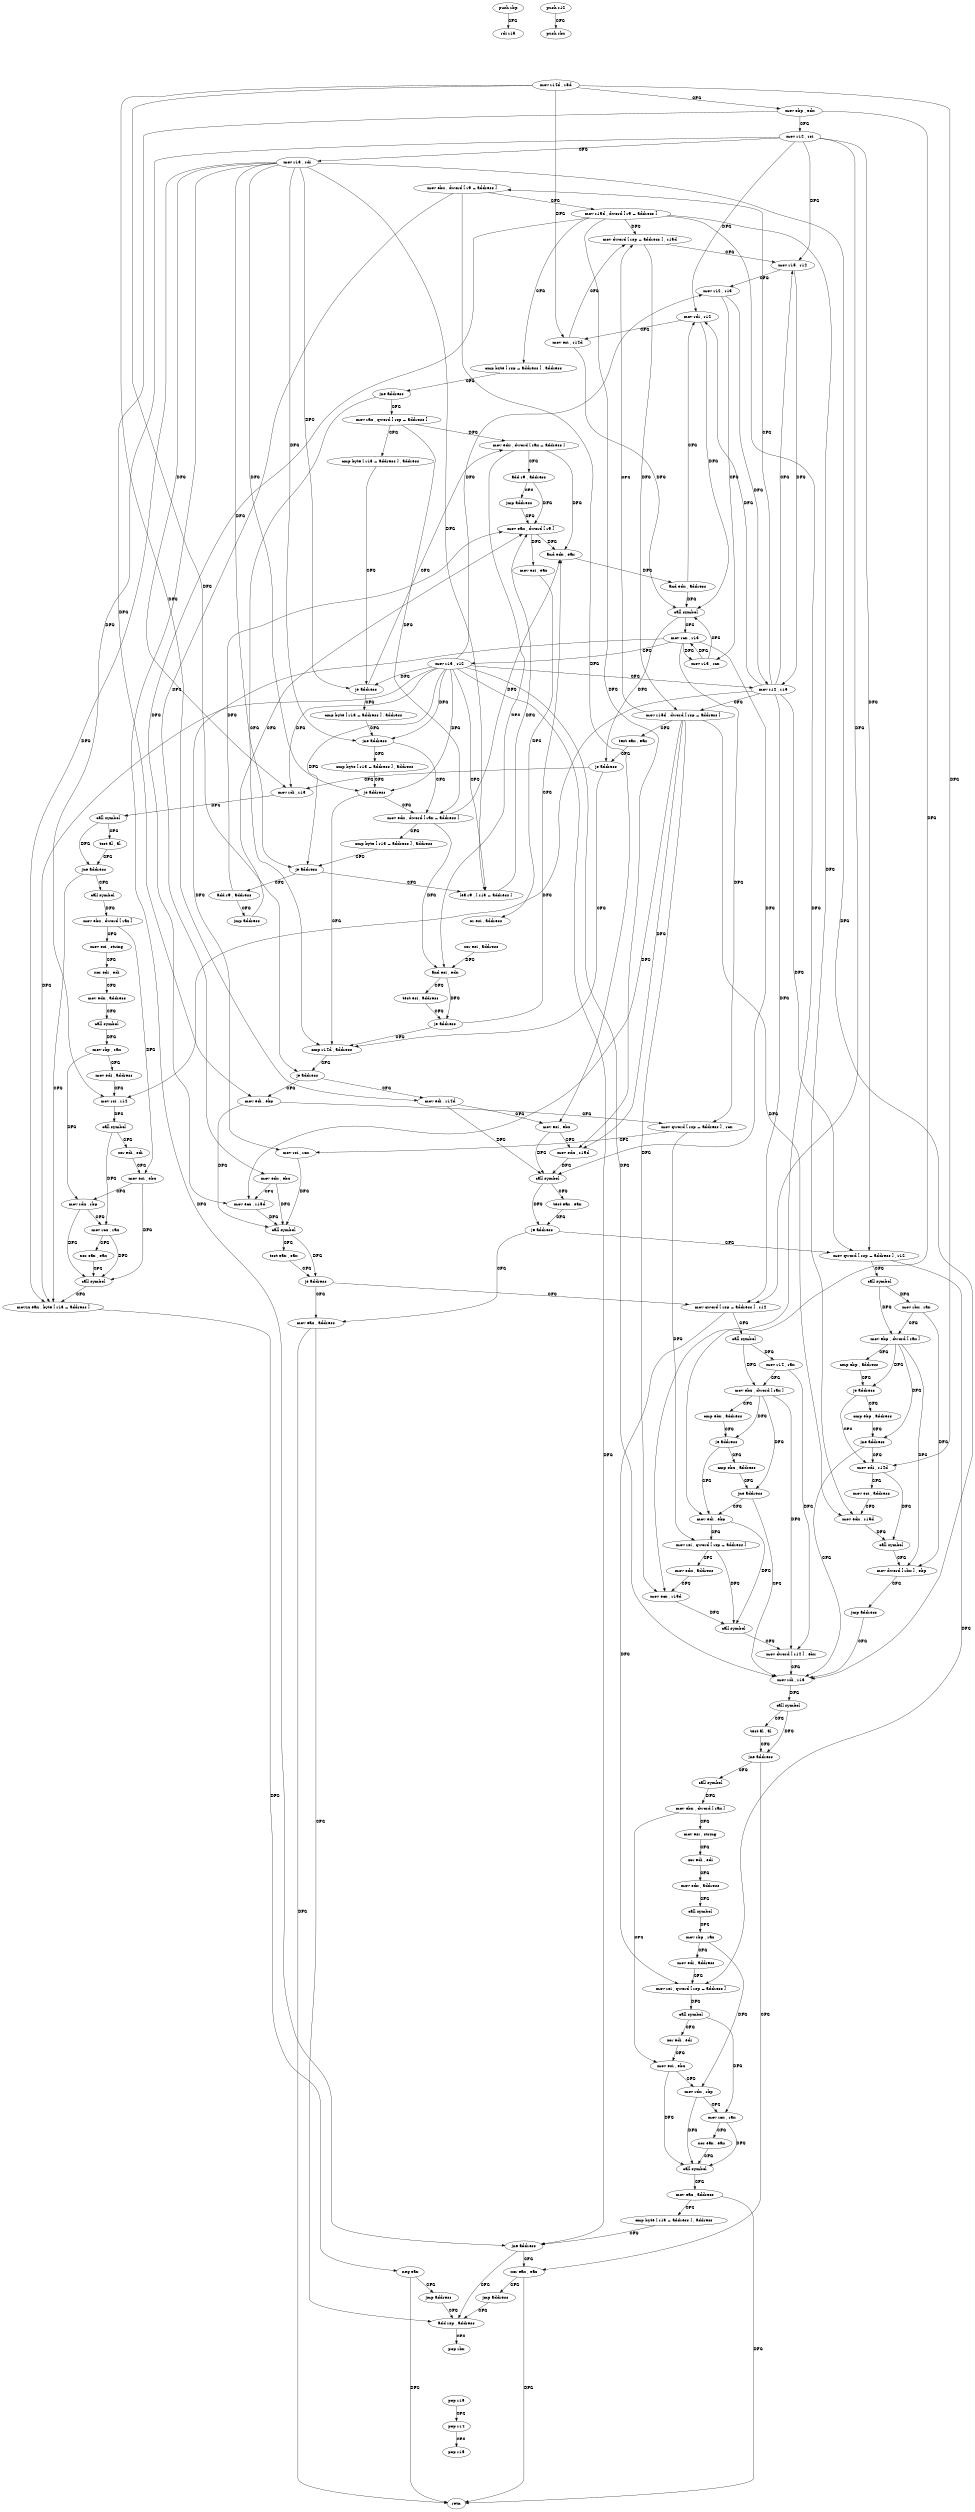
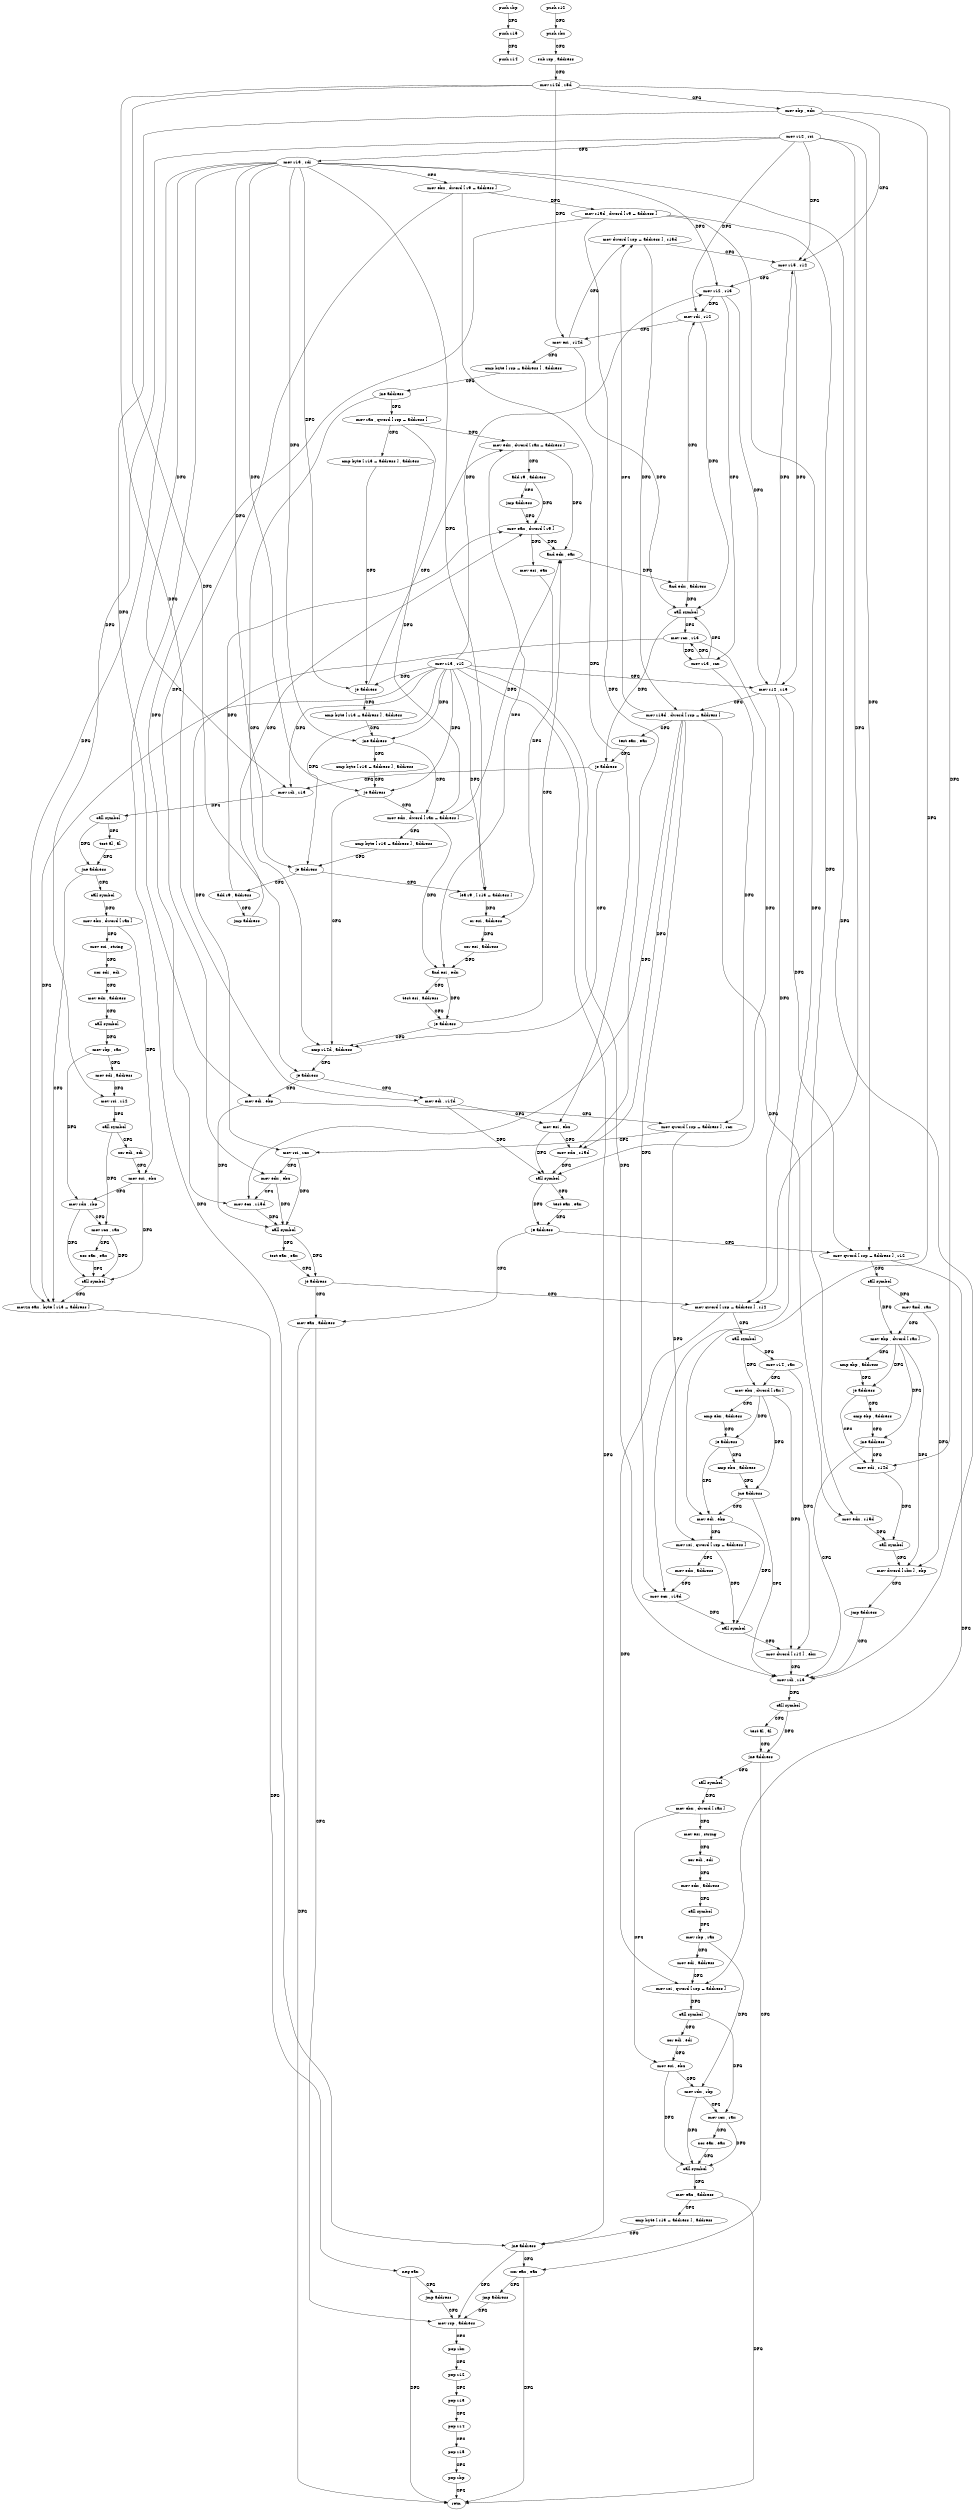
(508, 34) -> (508, 34)
none -> (508, 59)
none -> (556, 59)
(800, 122) -> (879, 181)
none -> (542, 178)
(556, 201) -> (556, 201)
(630, 226) -> none
(539, 280) -> (547, 355)
(762, 322) -> (382, 169)
(785, 477) -> (785, 477)
(743, 503) -> (709, 303)
(573, 658) -> none
(524, 715) -> (486, 907)
(475, 780) -> (475, 780)
(734, 869) -> (745, 892)
(458, 916) -> none
none -> (484, 933)
none -> (287, 1165)
(916, 1307) -> (916, 1307)
(872, 1494) -> none
(456, 2323) -> (456, 2323)
none -> (456, 2375)
none -> (456, 2478)
